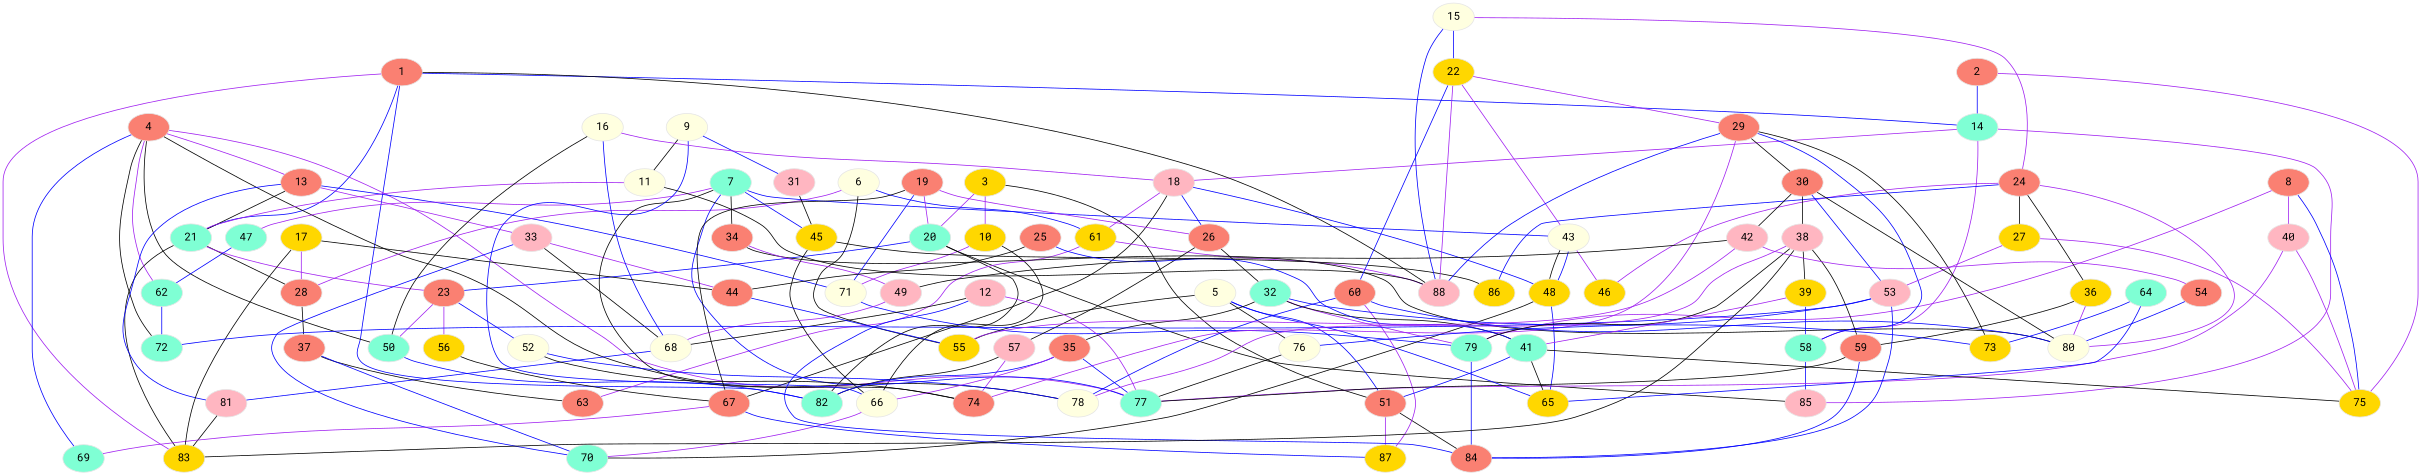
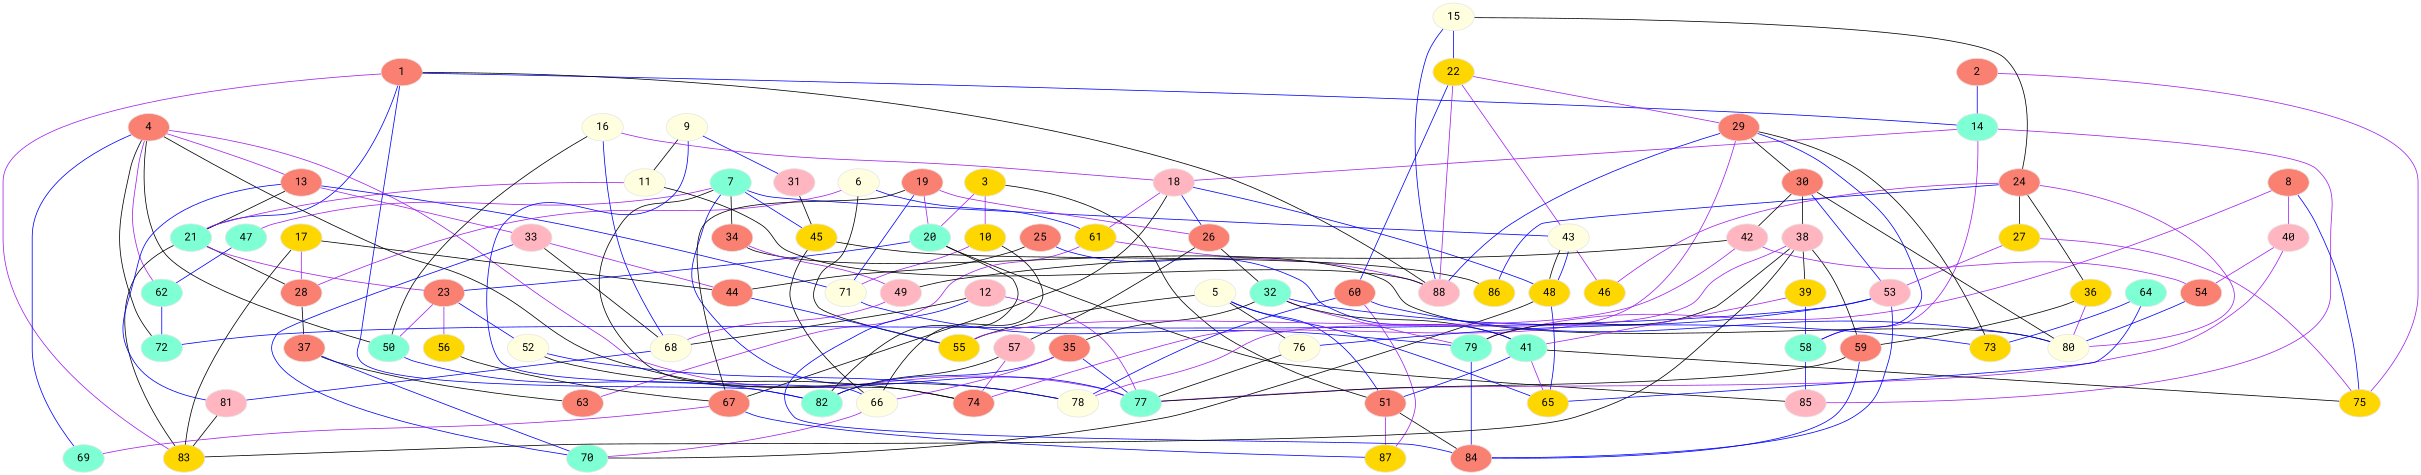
(1800, 26) -> (1800, 26)
(2330, 319) -> (2245, 265)
(1537, 376) -> (1537, 376)
